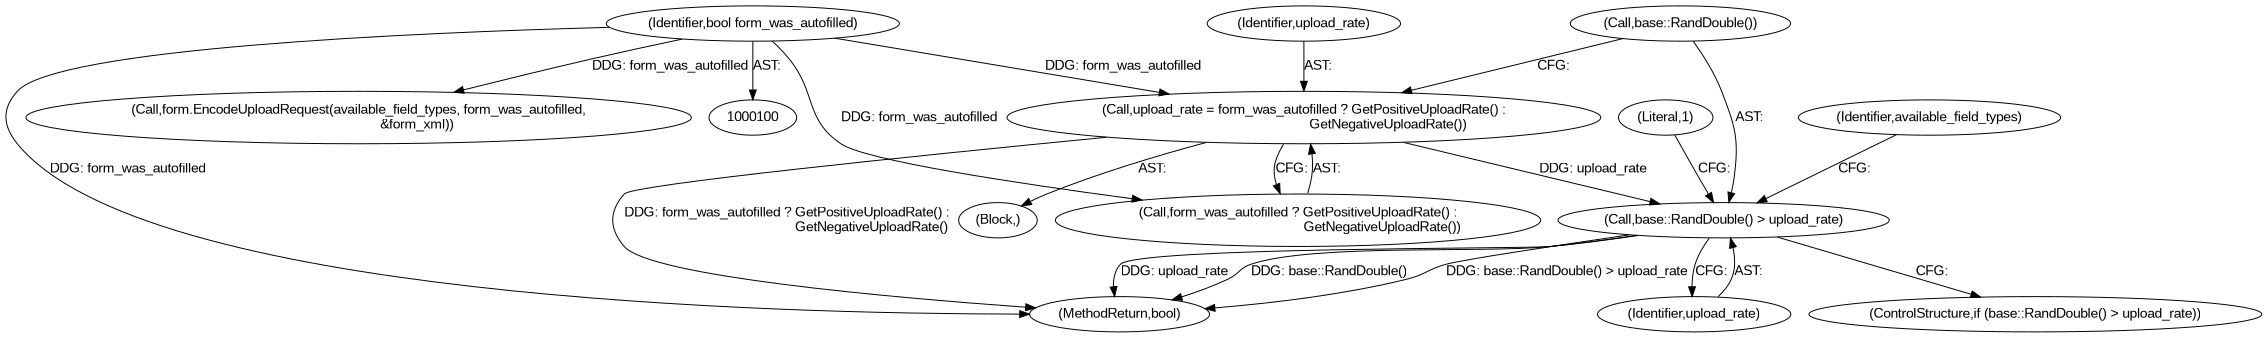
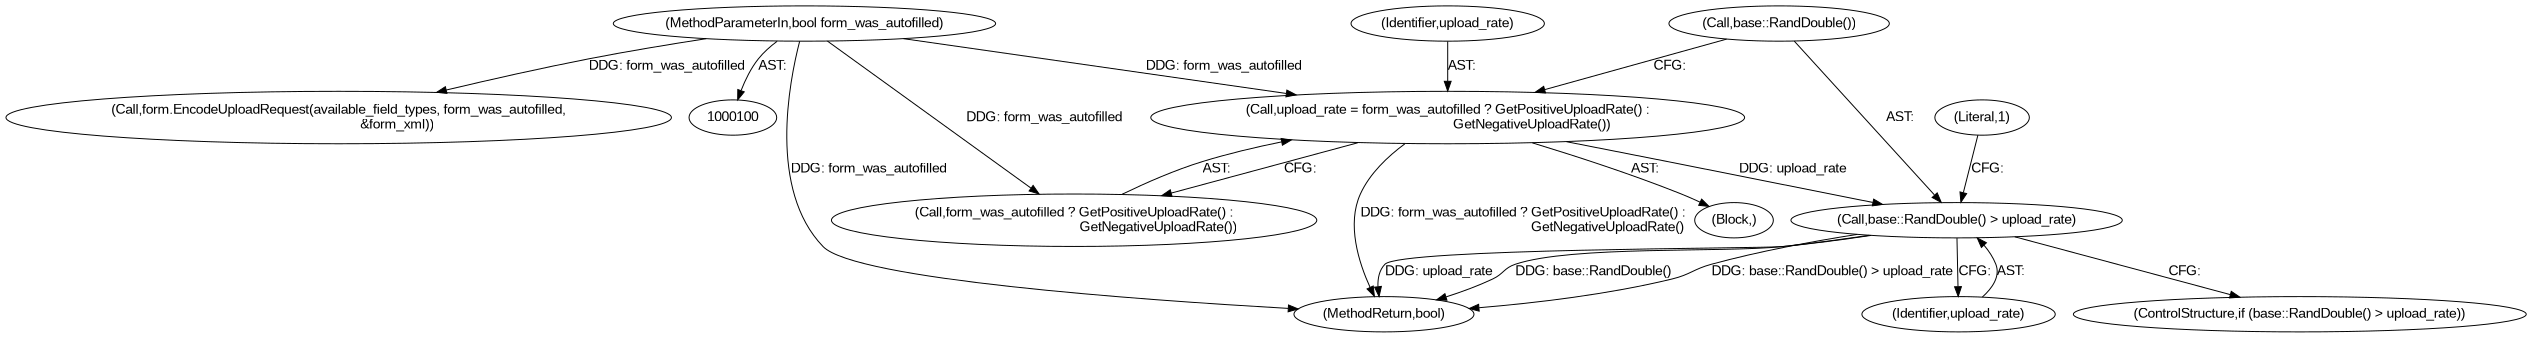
(753, 24) -> (804, 24)
(1930, 118) -> none
